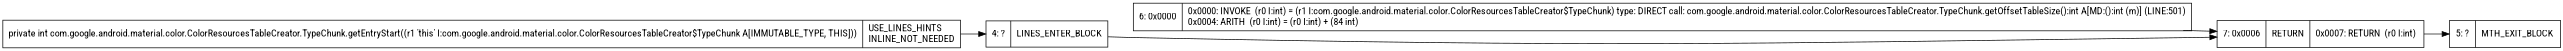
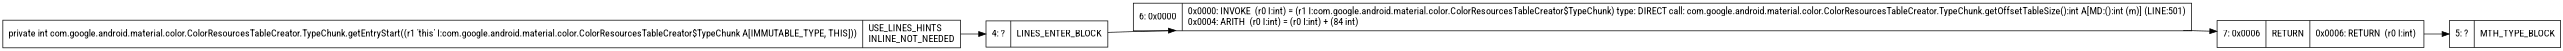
(2367, 34) -> (2367, 34)
(2517, 34) -> (2517, 34)
(1659, 44) -> (1138, 31)
